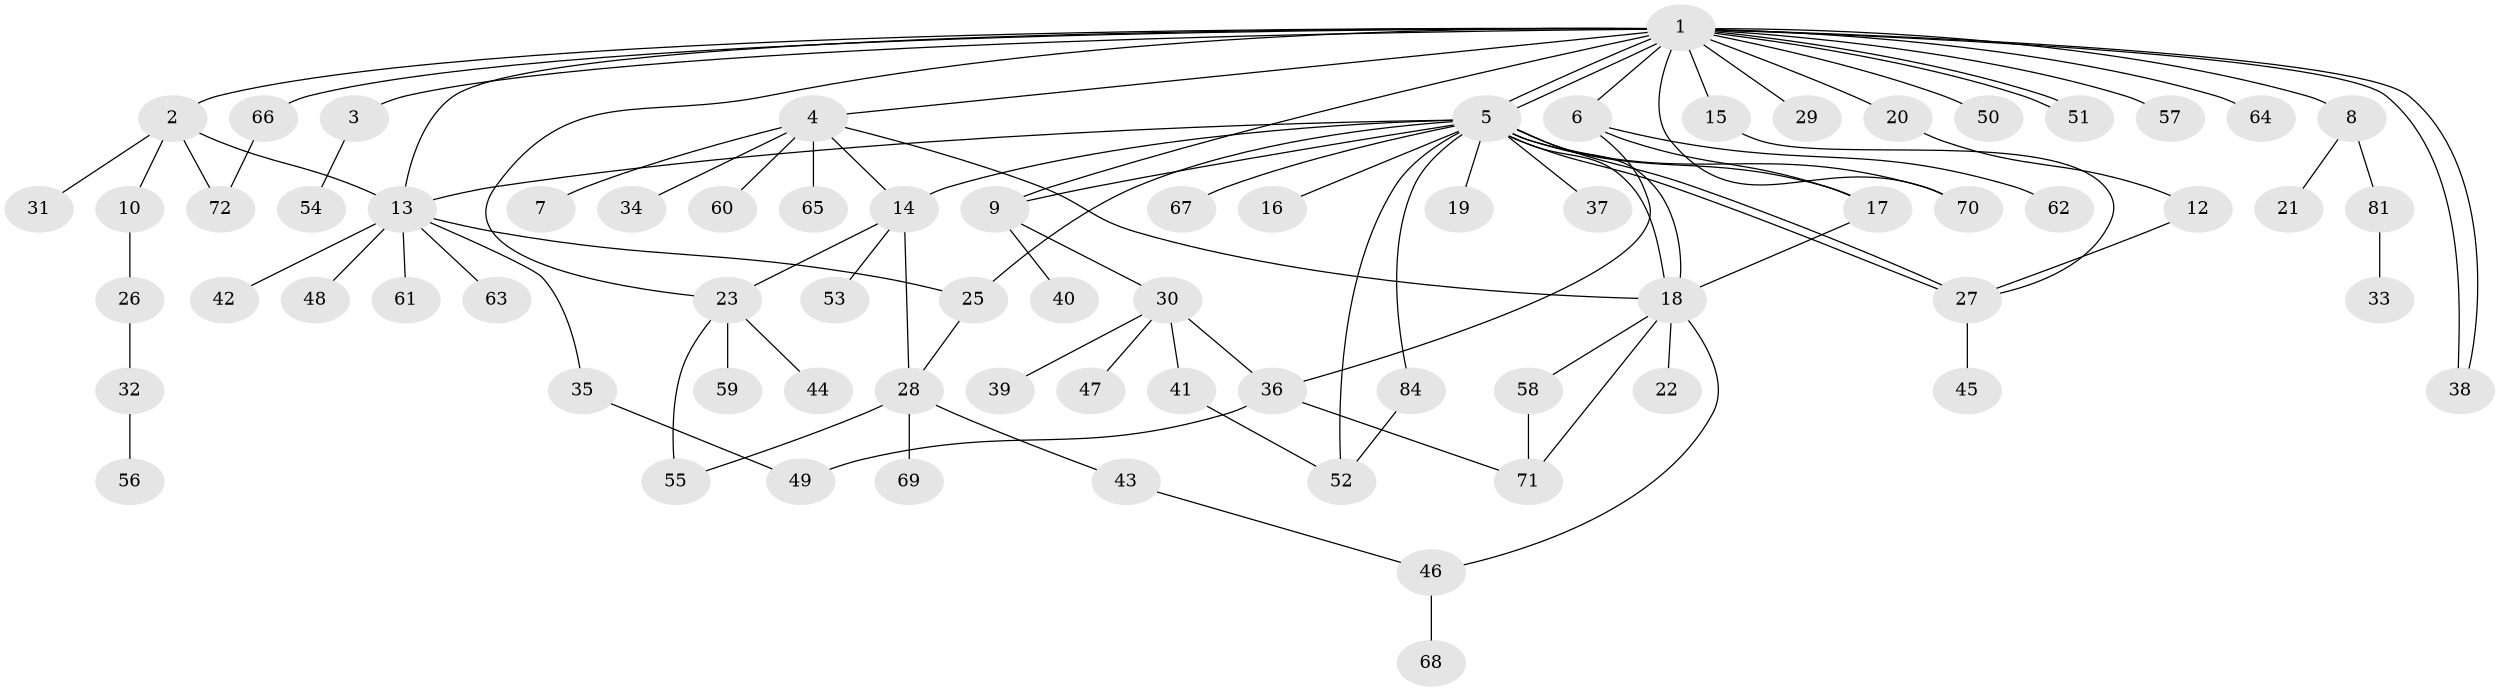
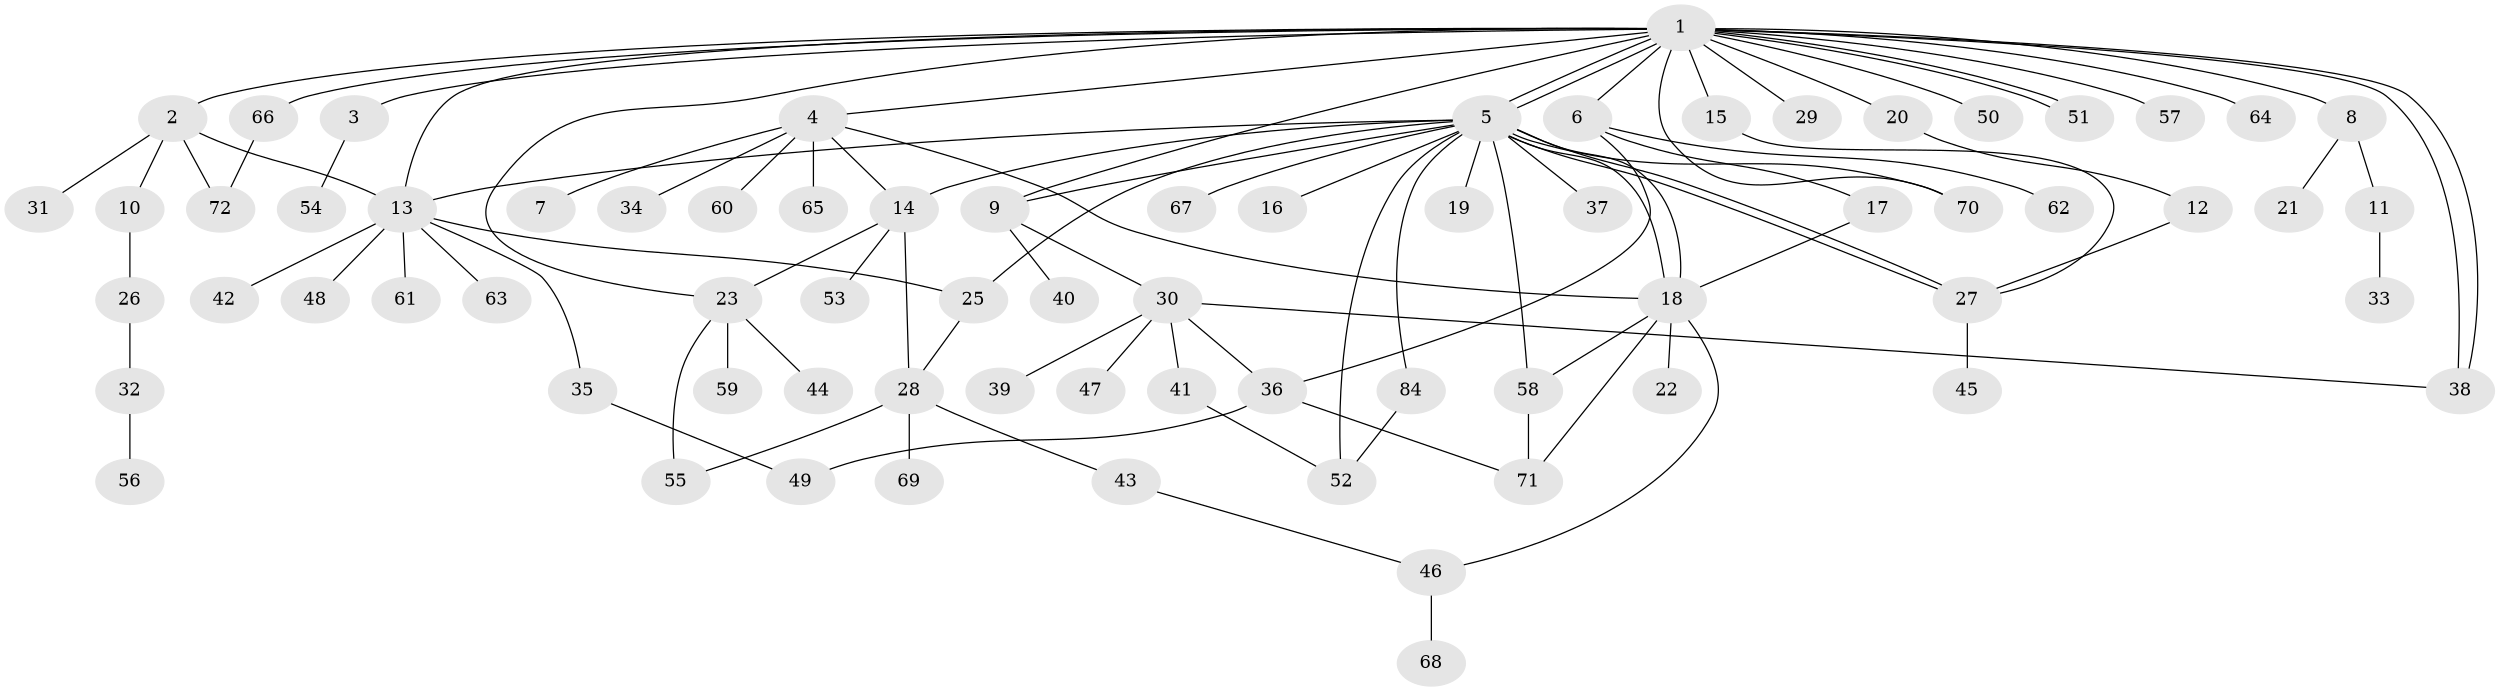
(1681, 165) -> (1515, 254)
(2380, 209) -> (2380, 209)
none -> (1814, 346)
